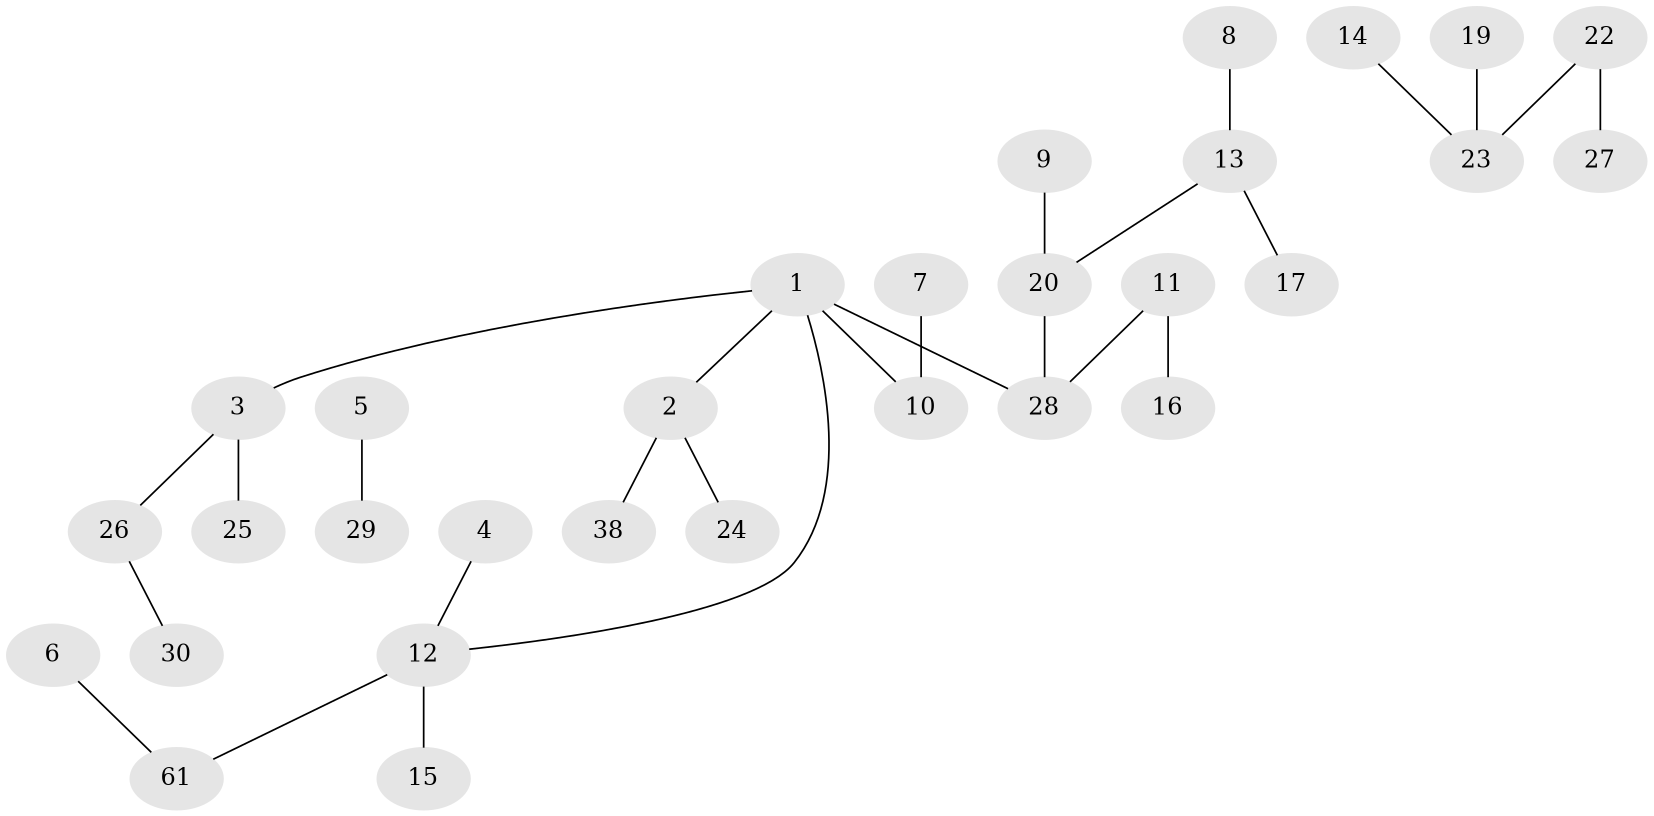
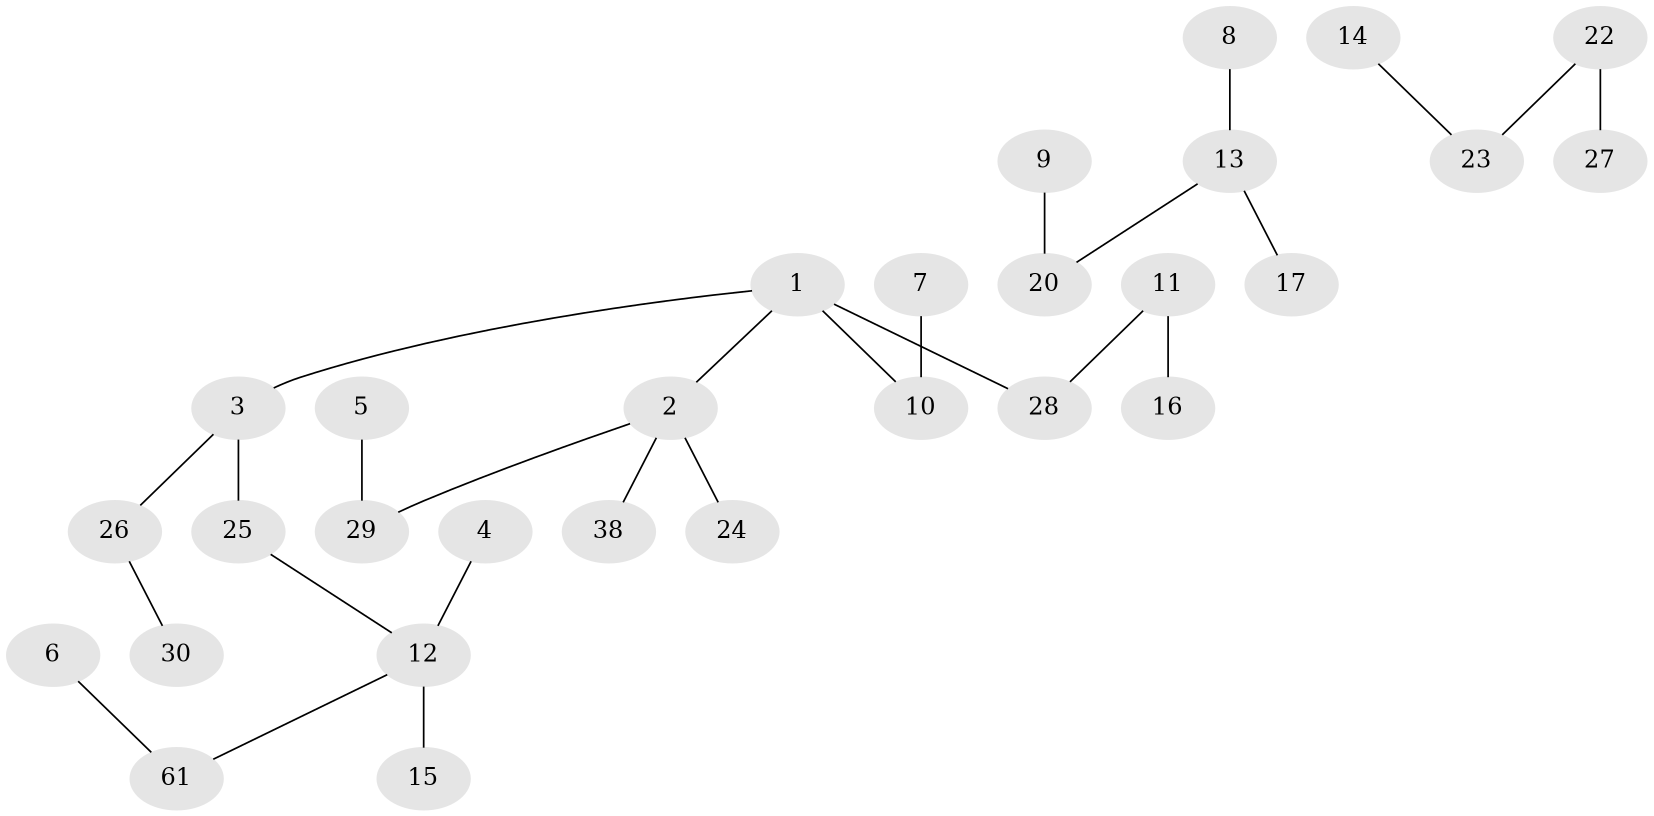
(1477, 38) -> none
(1045, 347) -> none
none -> (513, 466)
(760, 586) -> (331, 594)
